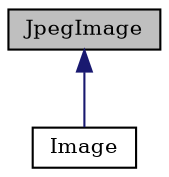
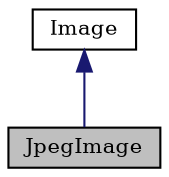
(84, 100) -> (84, 100)
